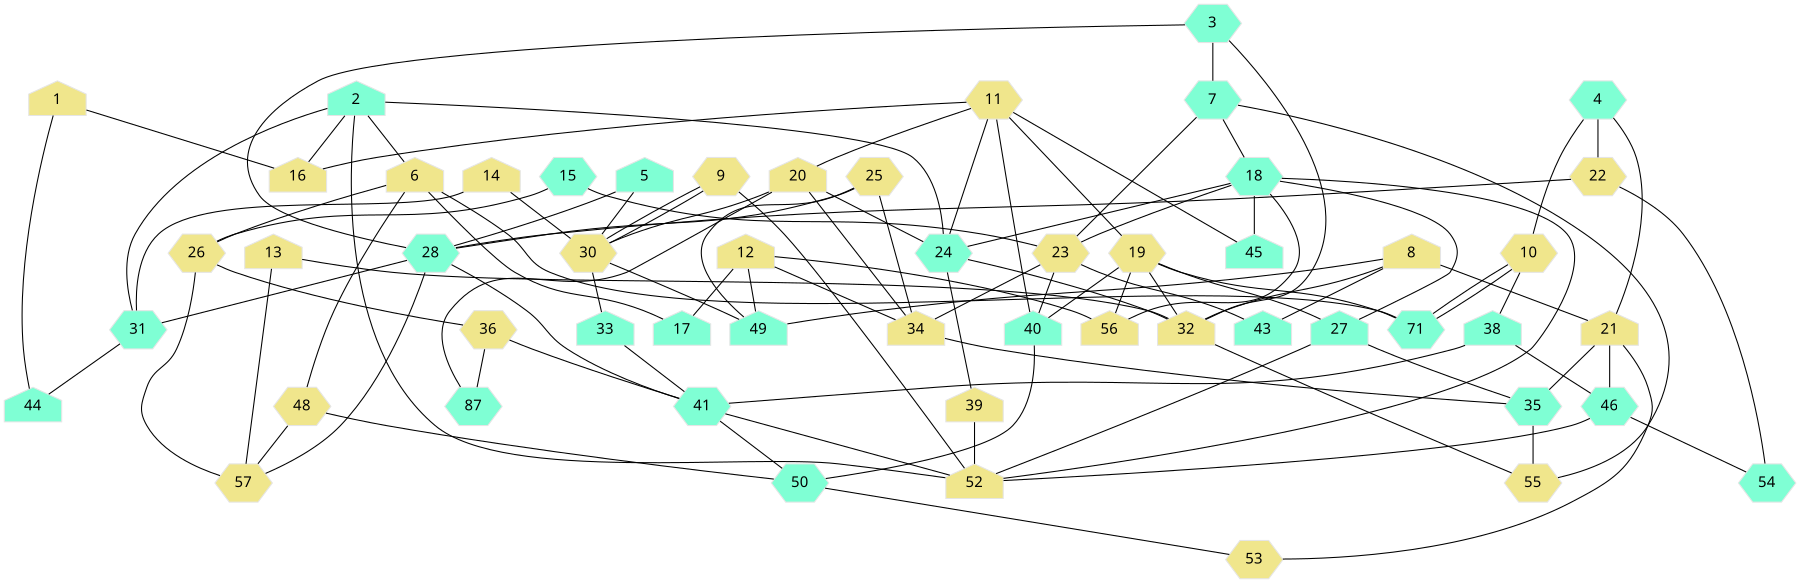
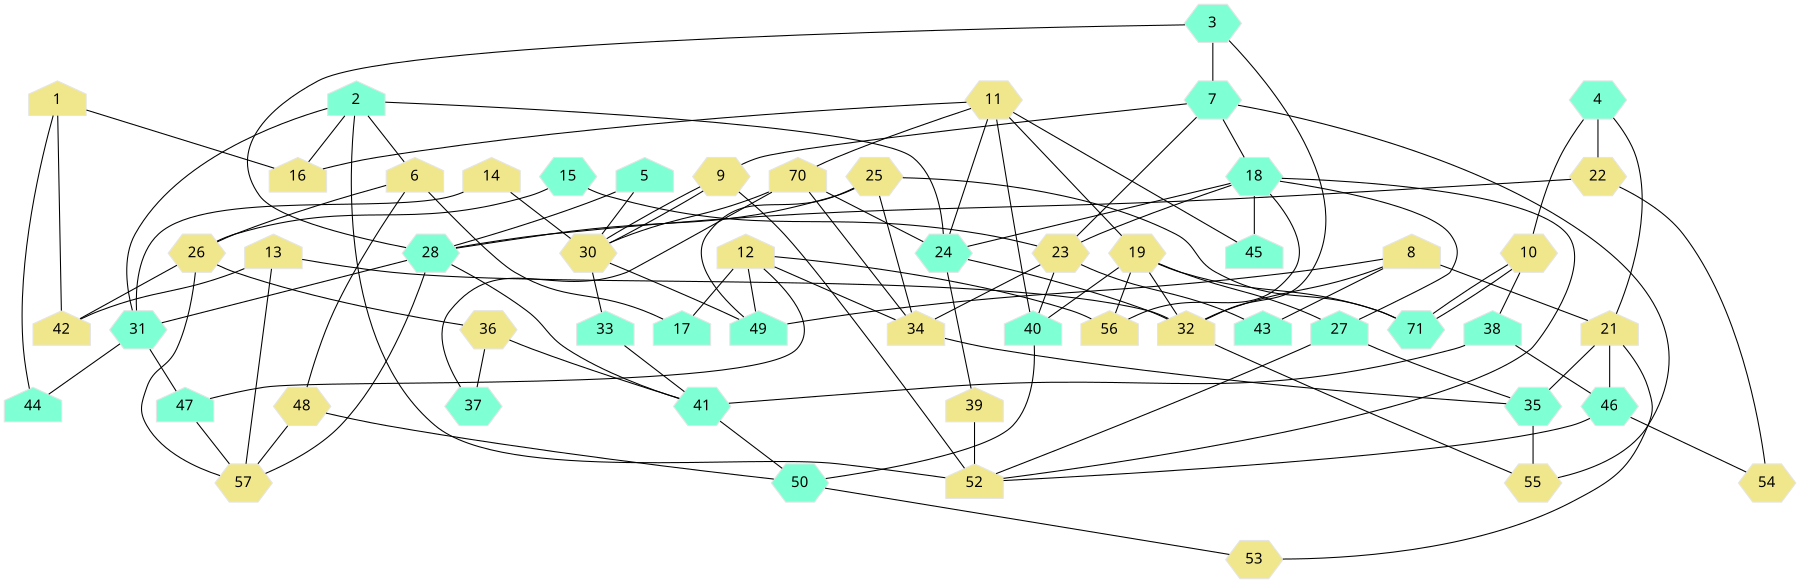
none -> (963, 129)
(798, 177) -> (798, 177)
(880, 303) -> (1158, 226)
none -> (62, 330)
none -> (185, 406)
(473, 406) -> (473, 406)
(838, 445) -> none
(1767, 483) -> (1767, 483)
